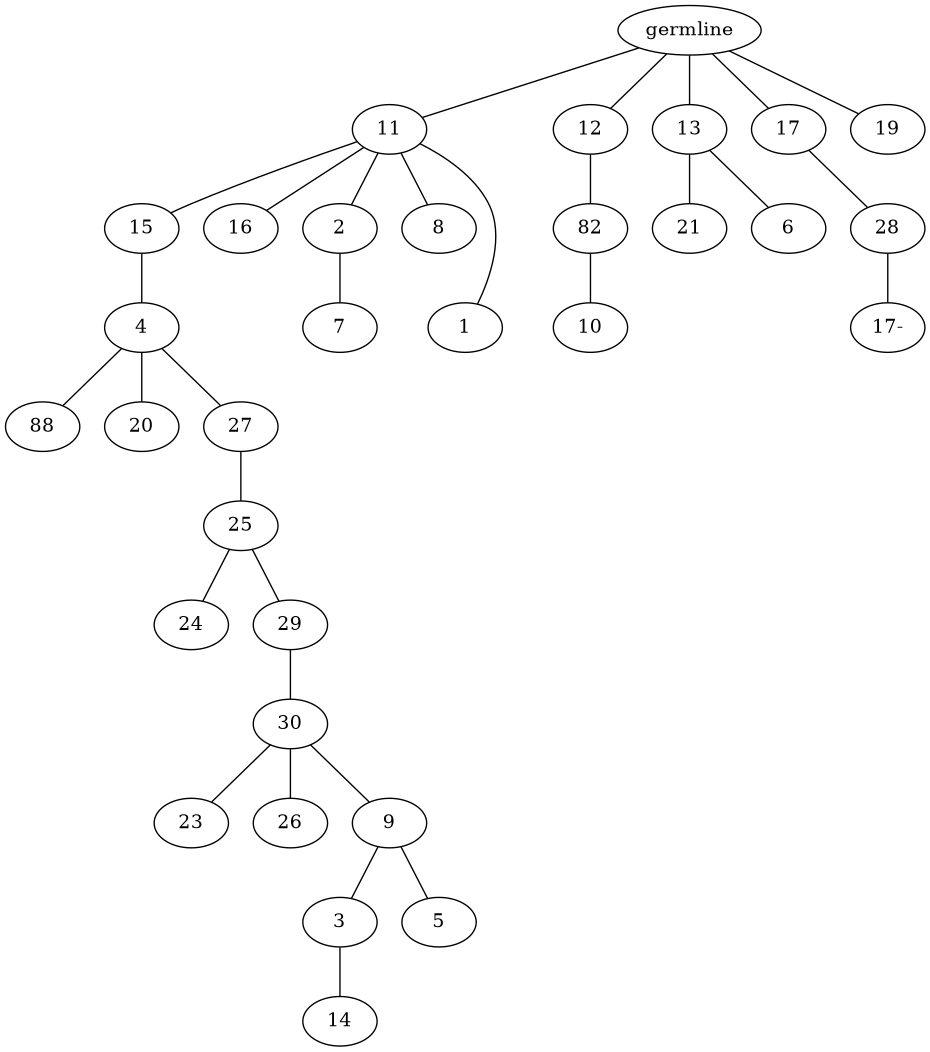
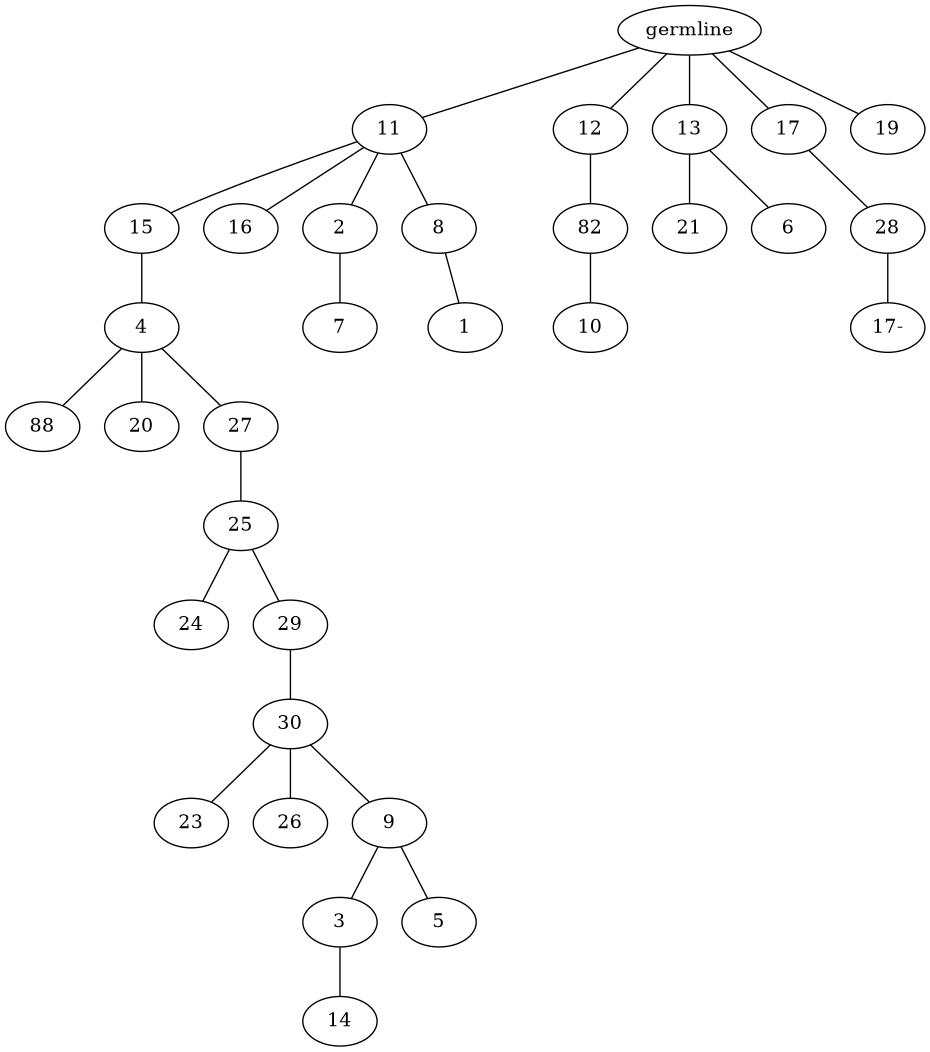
(491, 209) -> (452, 278)
